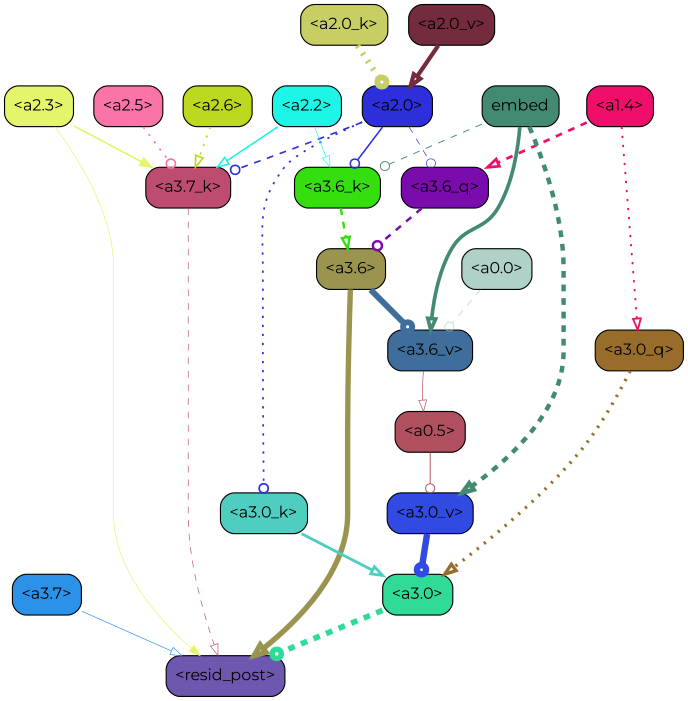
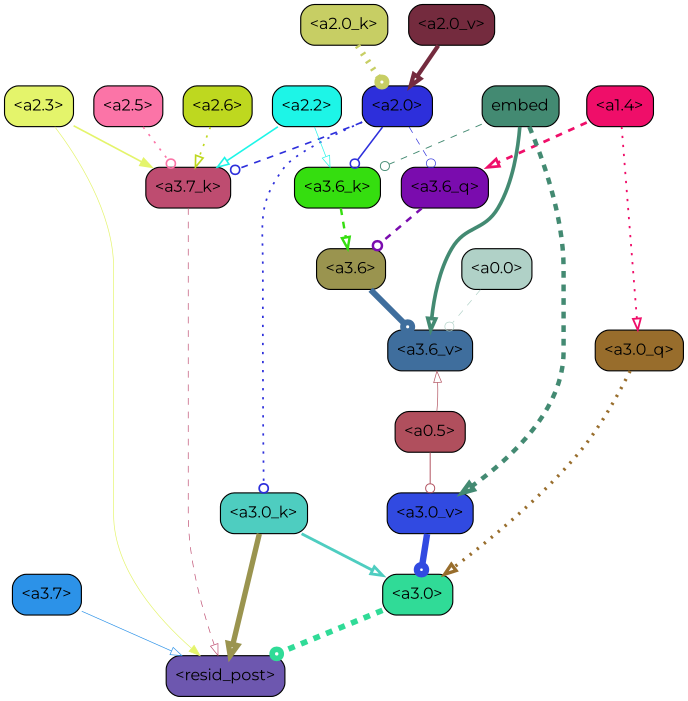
(423, 386) -> (438, 397)
(348, 484) -> (246, 589)
